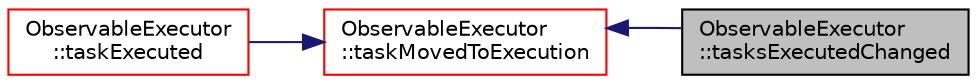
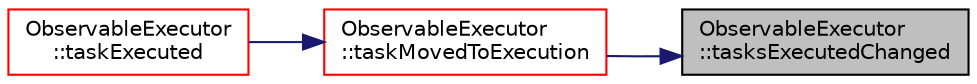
(655, 28) -> (633, 56)
